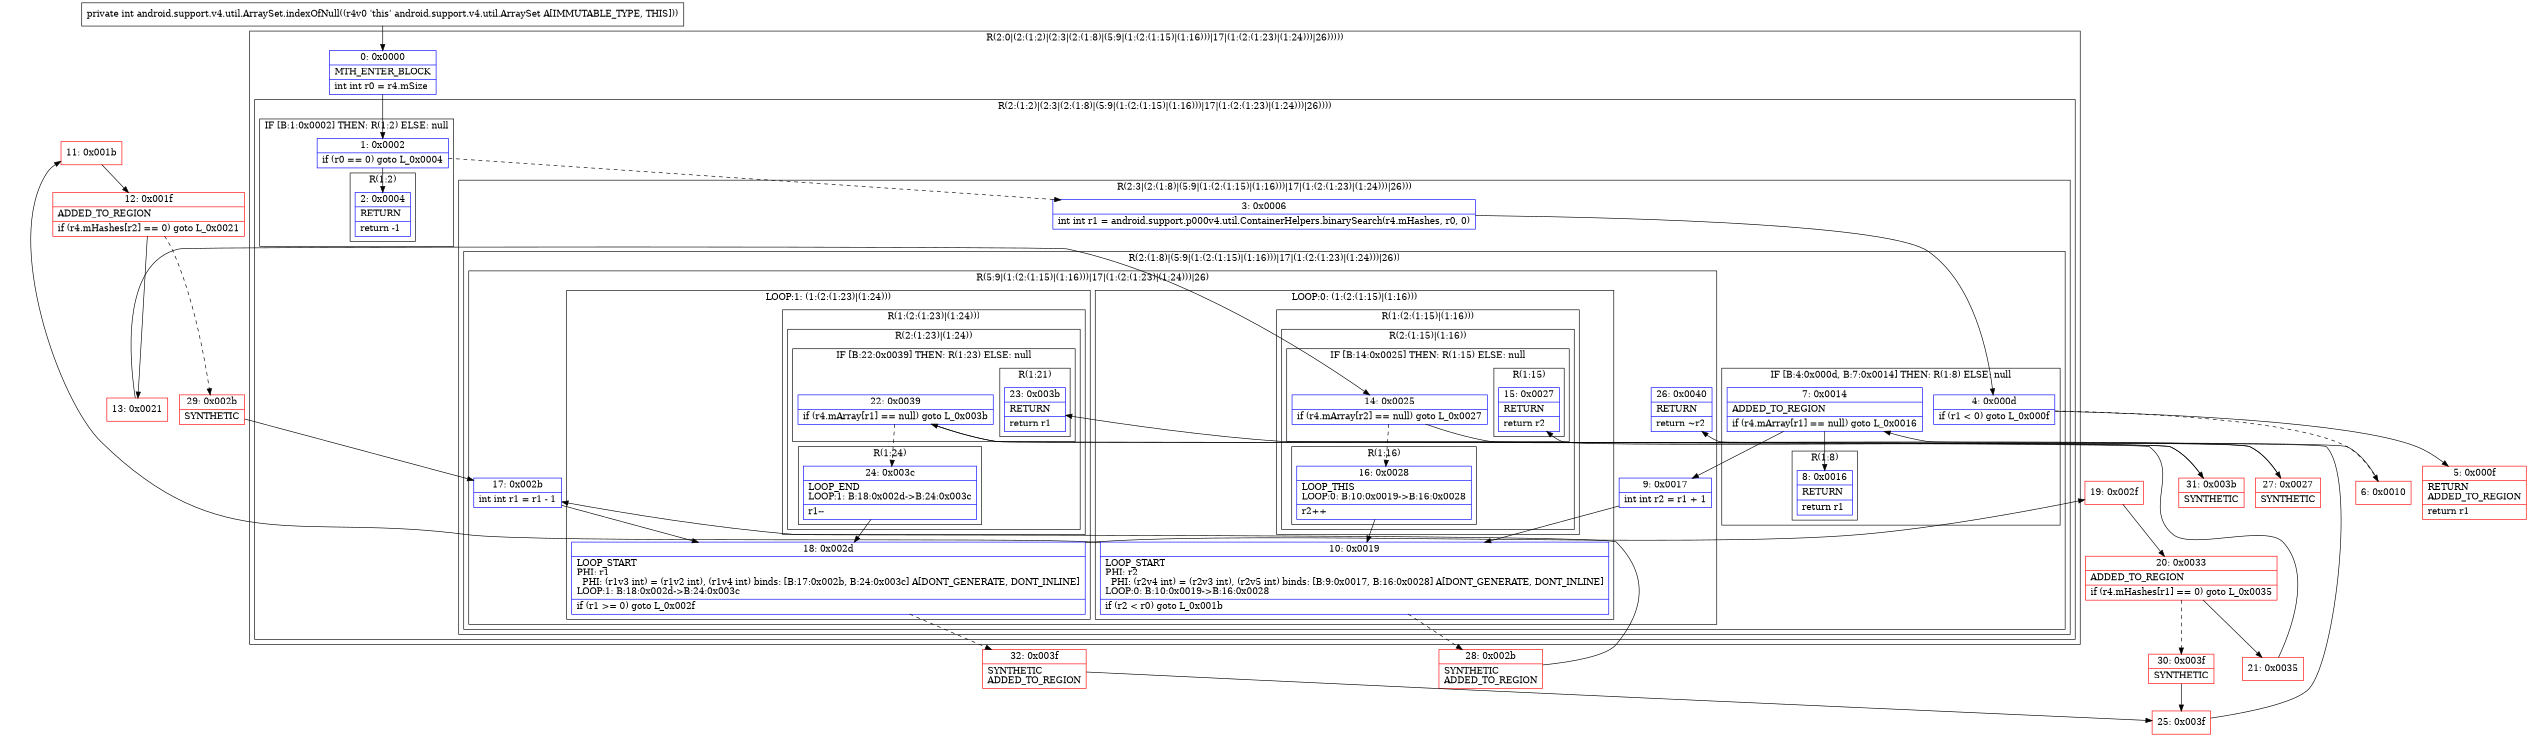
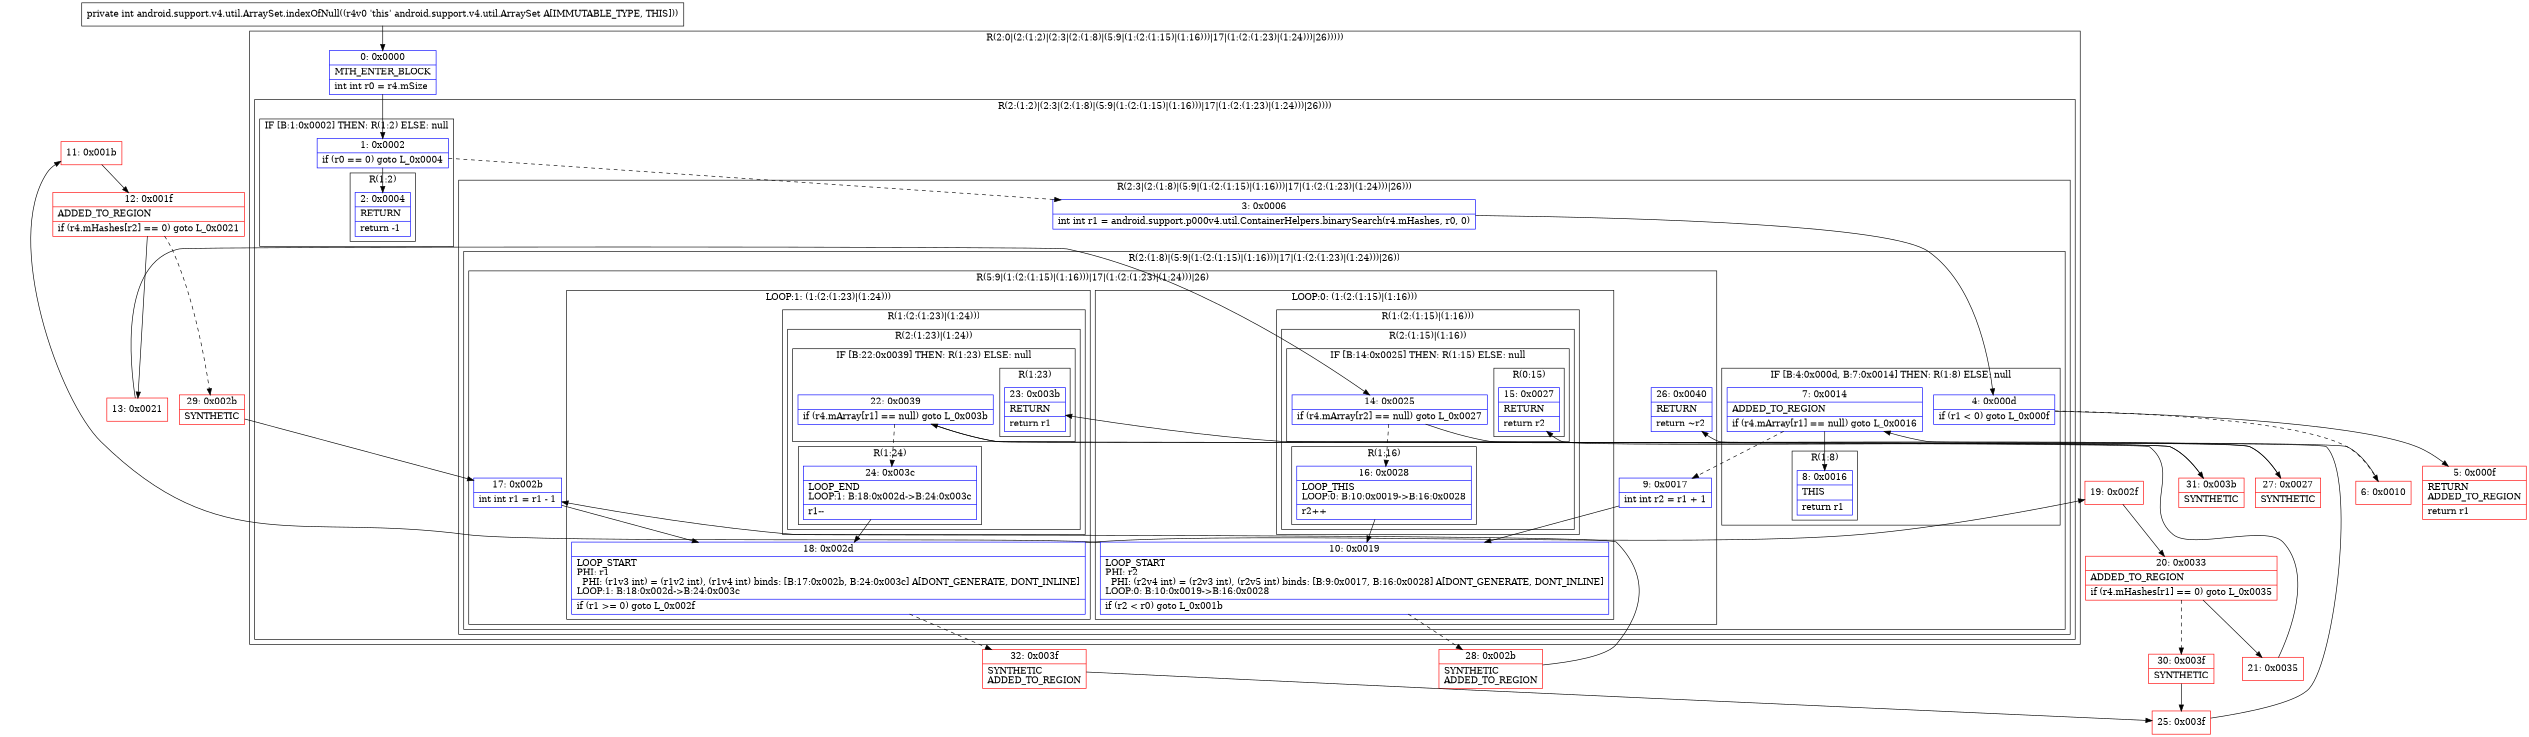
(1035, 375) -> (1035, 375)
(1529, 375) -> (1529, 375)
(1741, 453) -> (1741, 453)
(1823, 492) -> (1814, 492)
